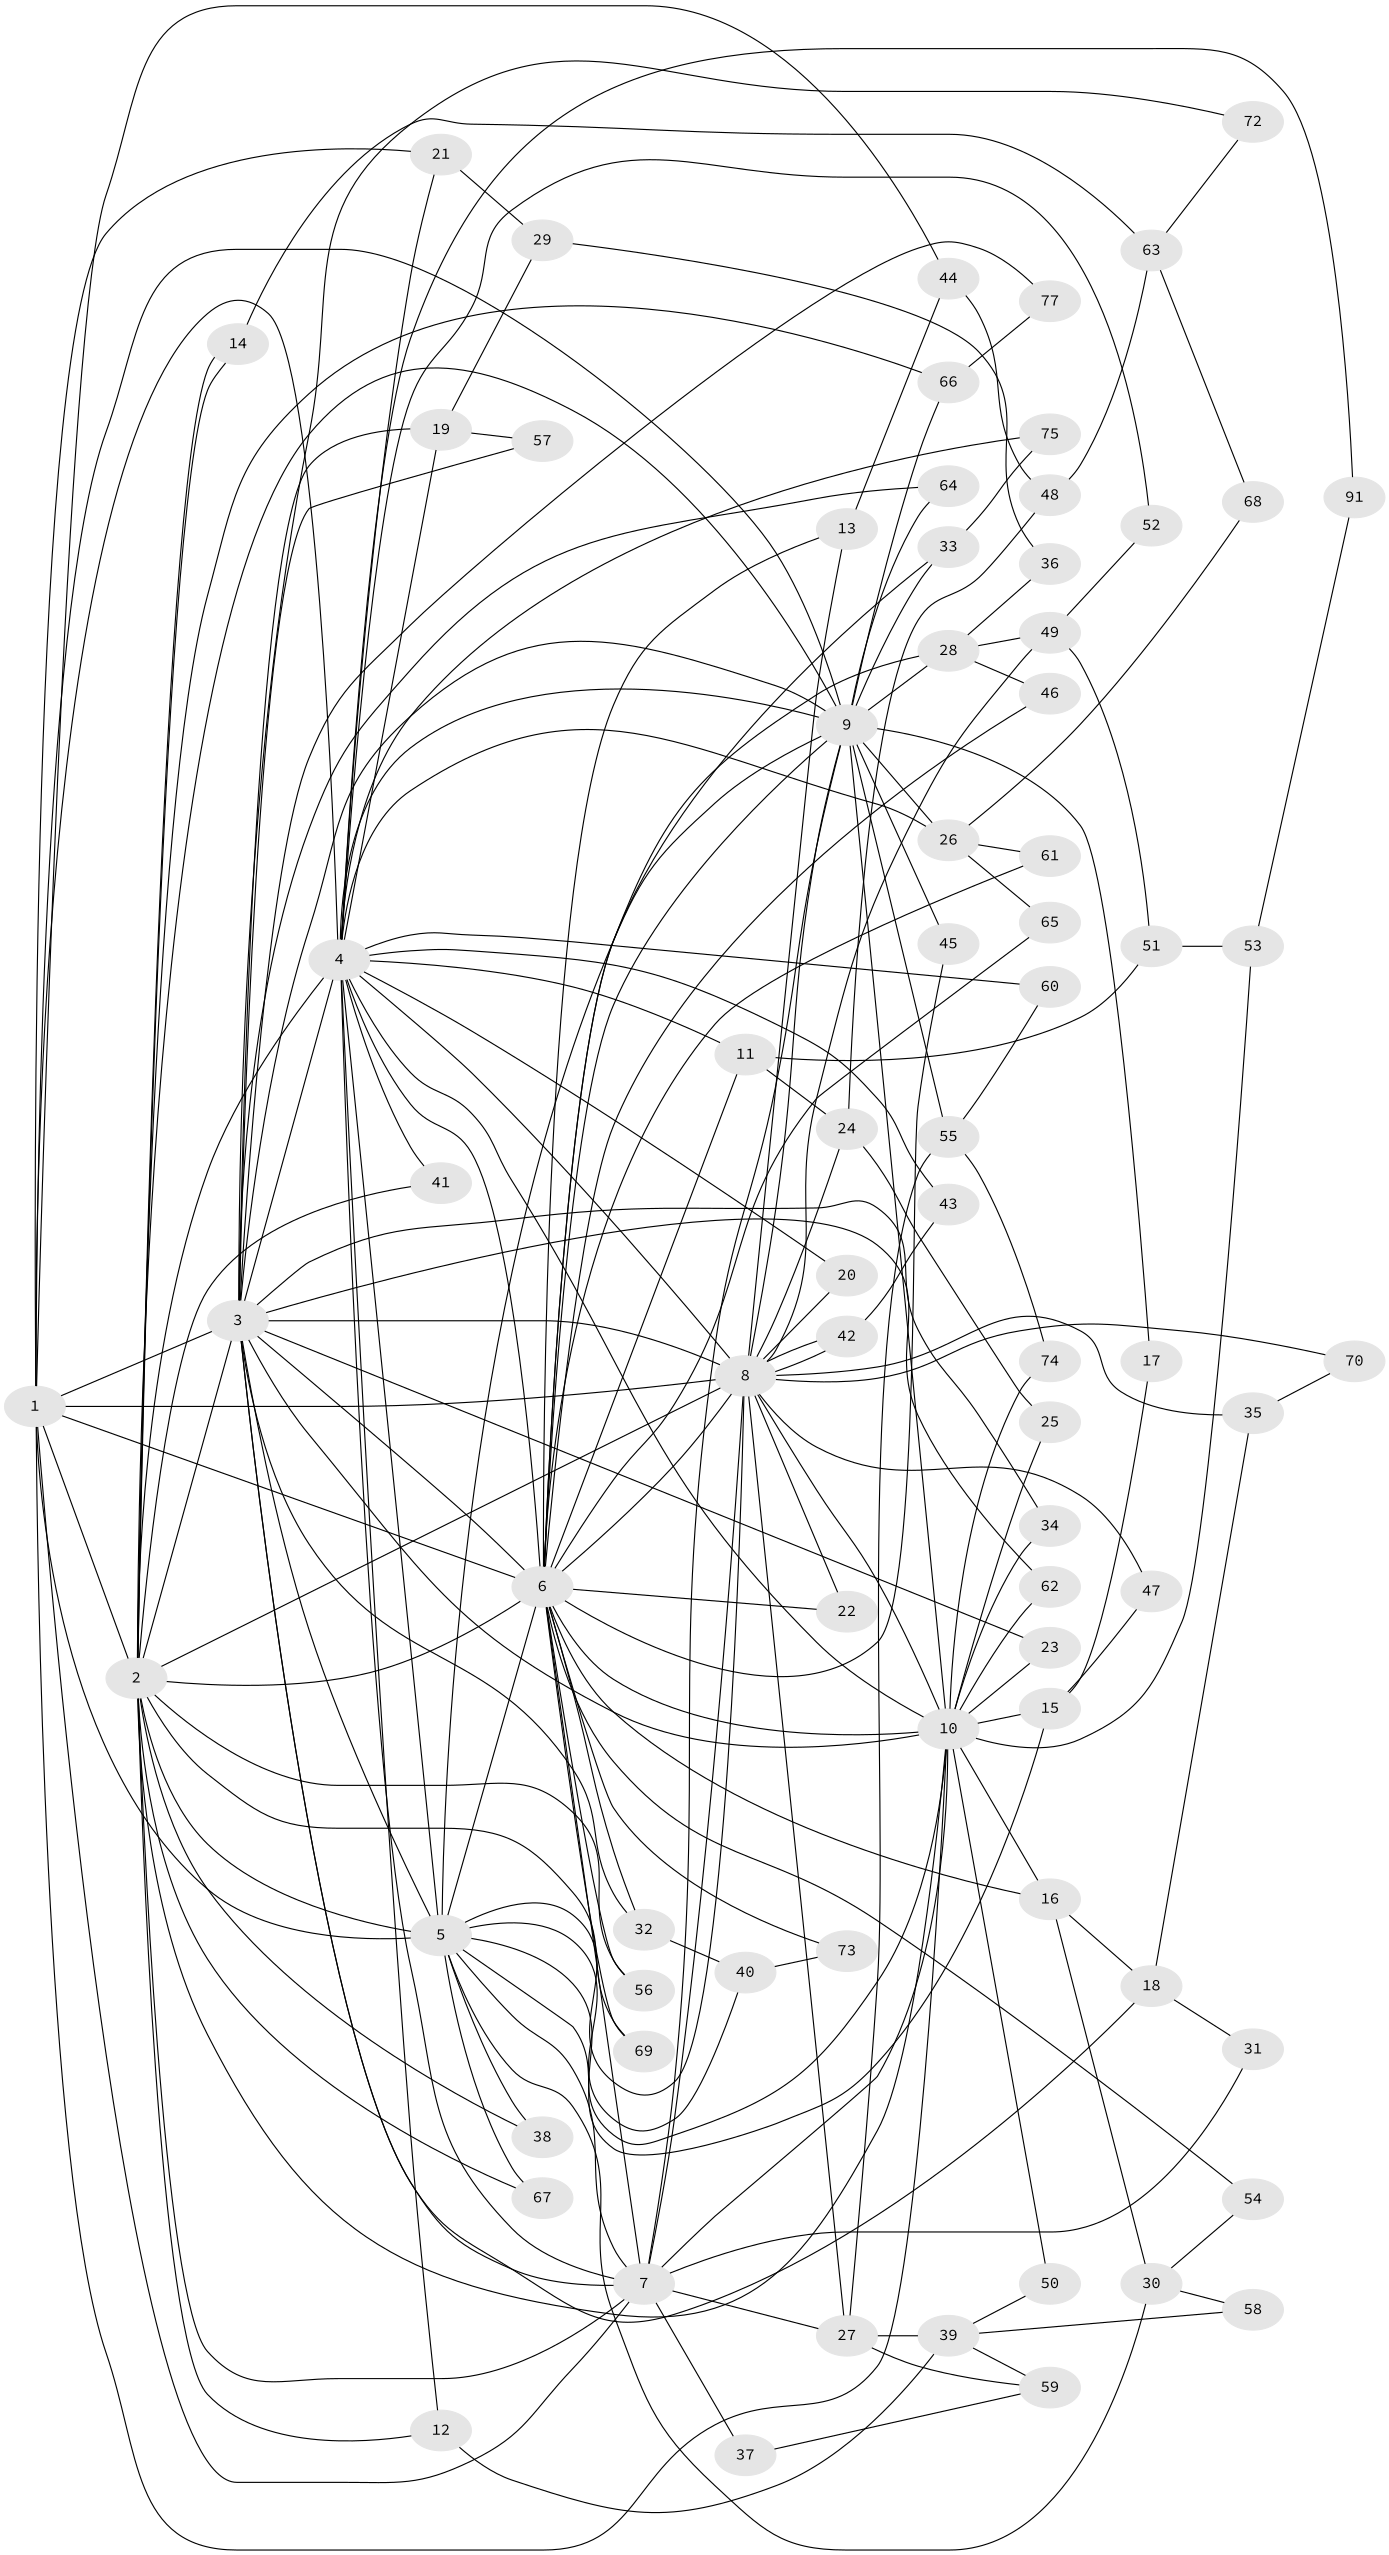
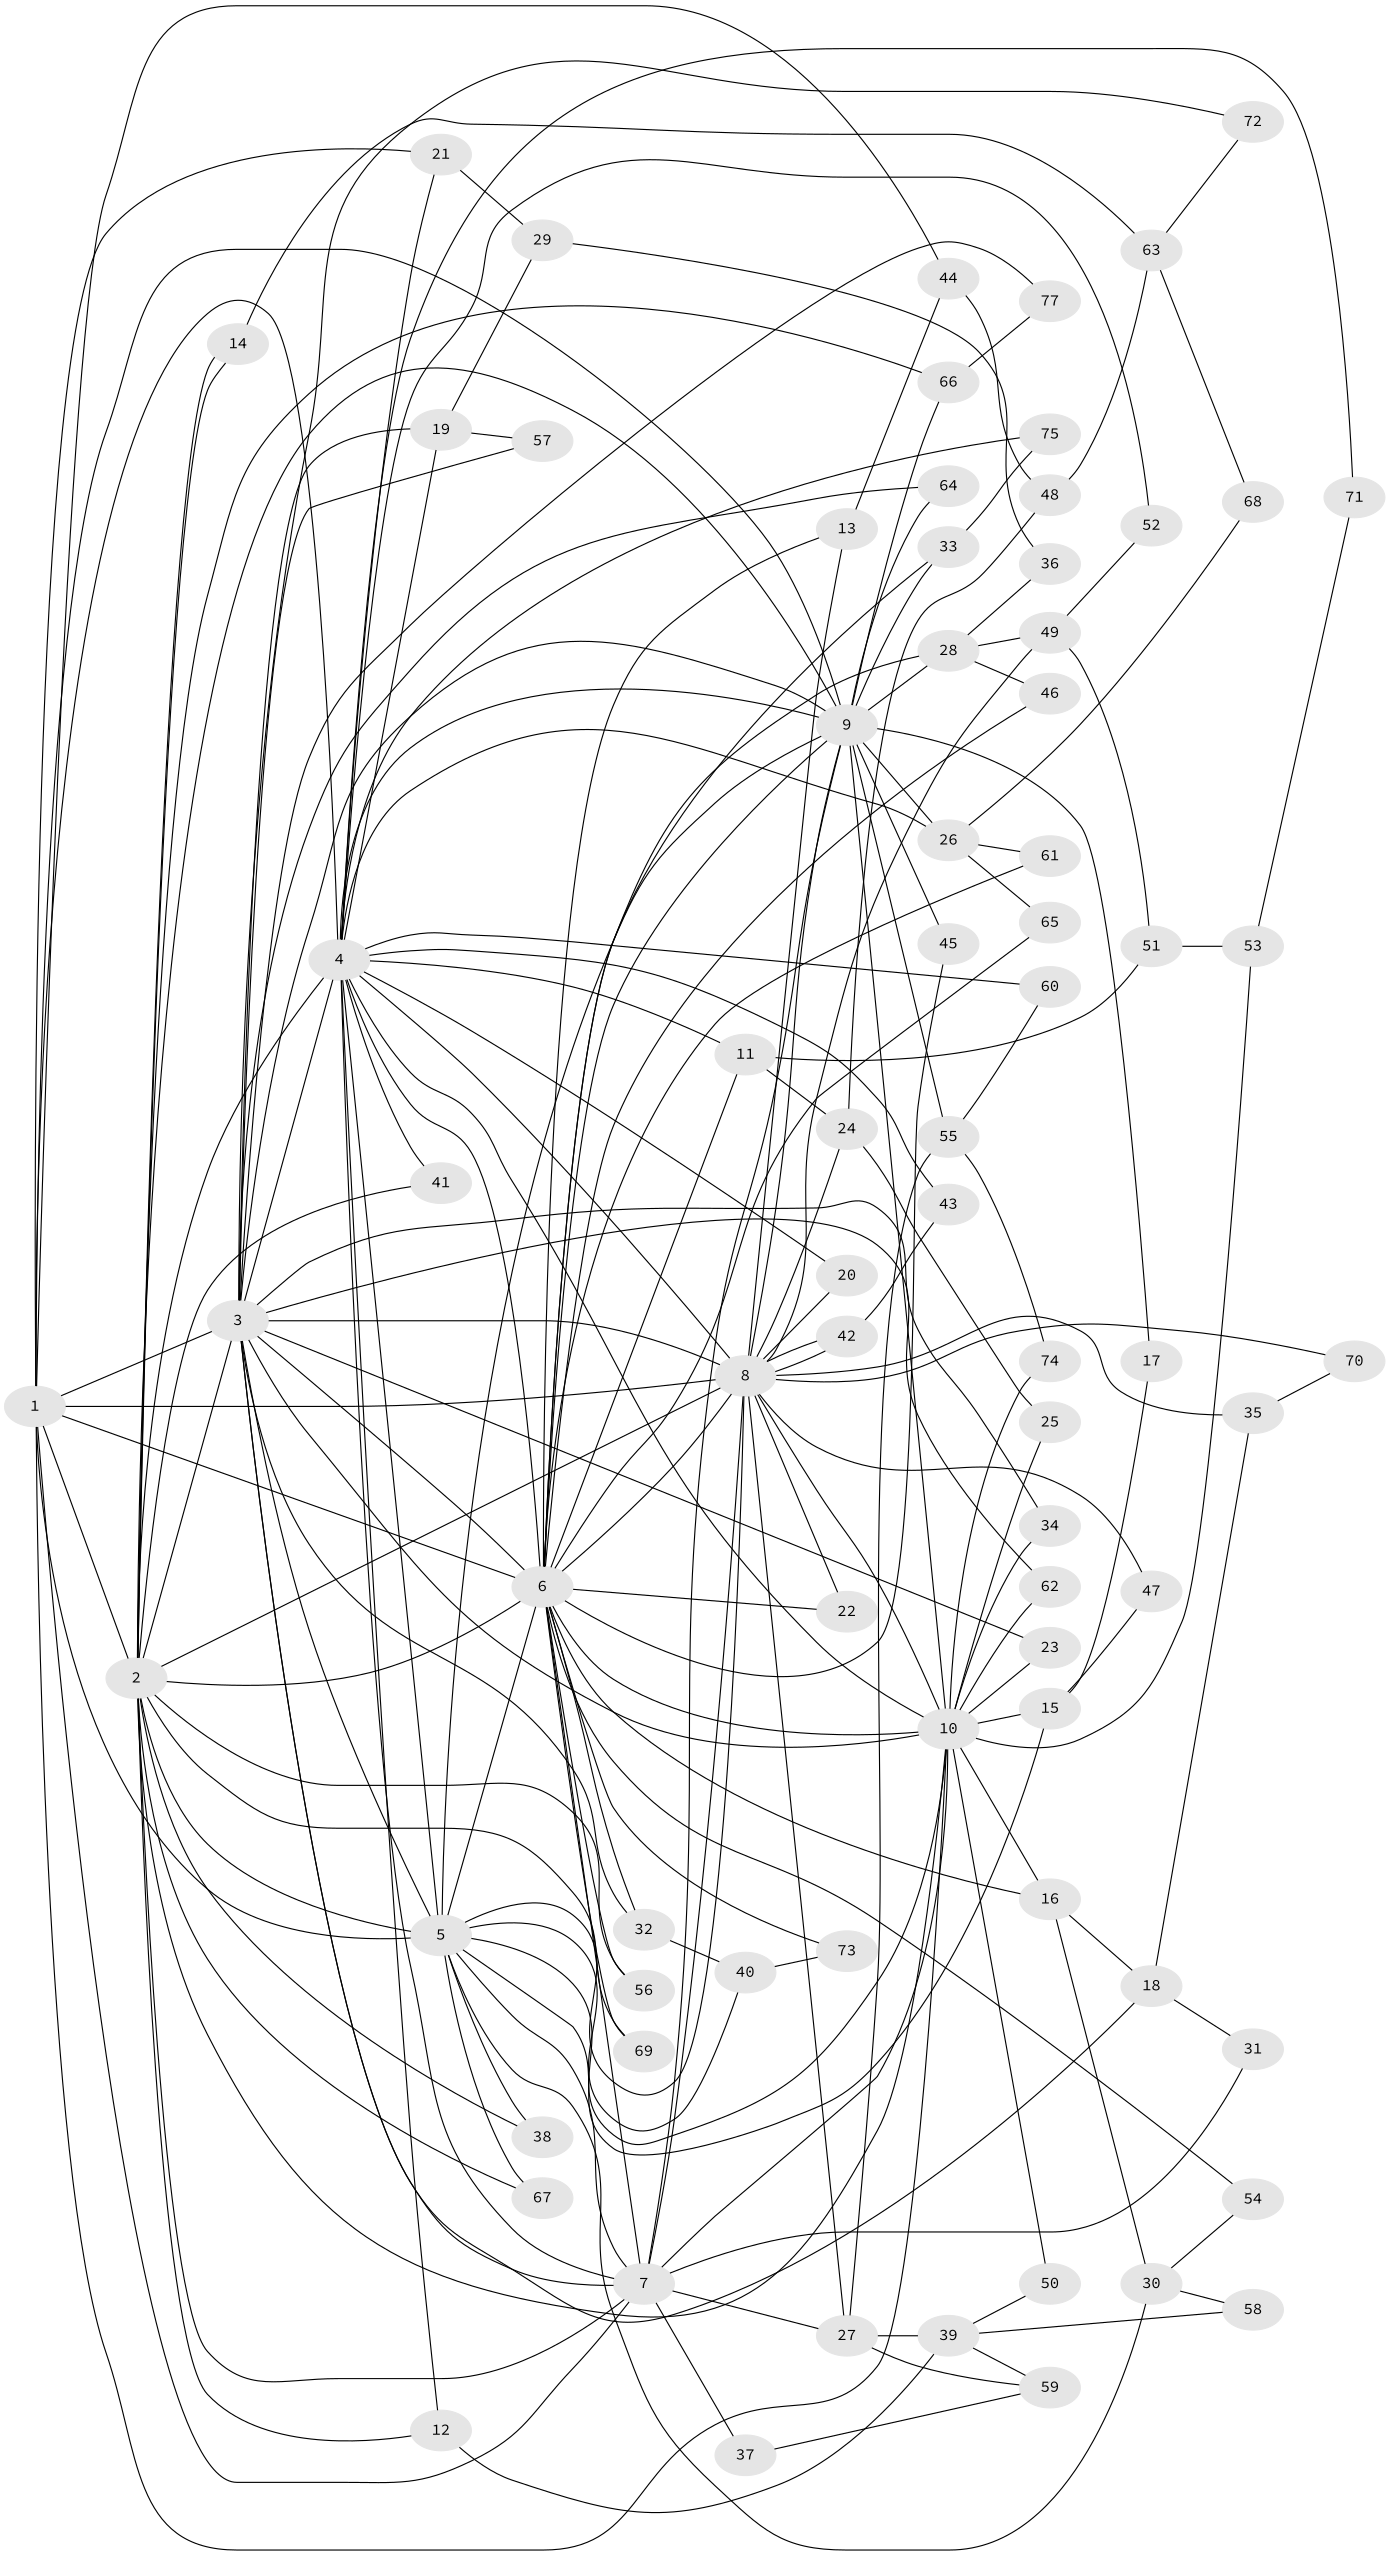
(1354, 497) -> (1354, 497)
